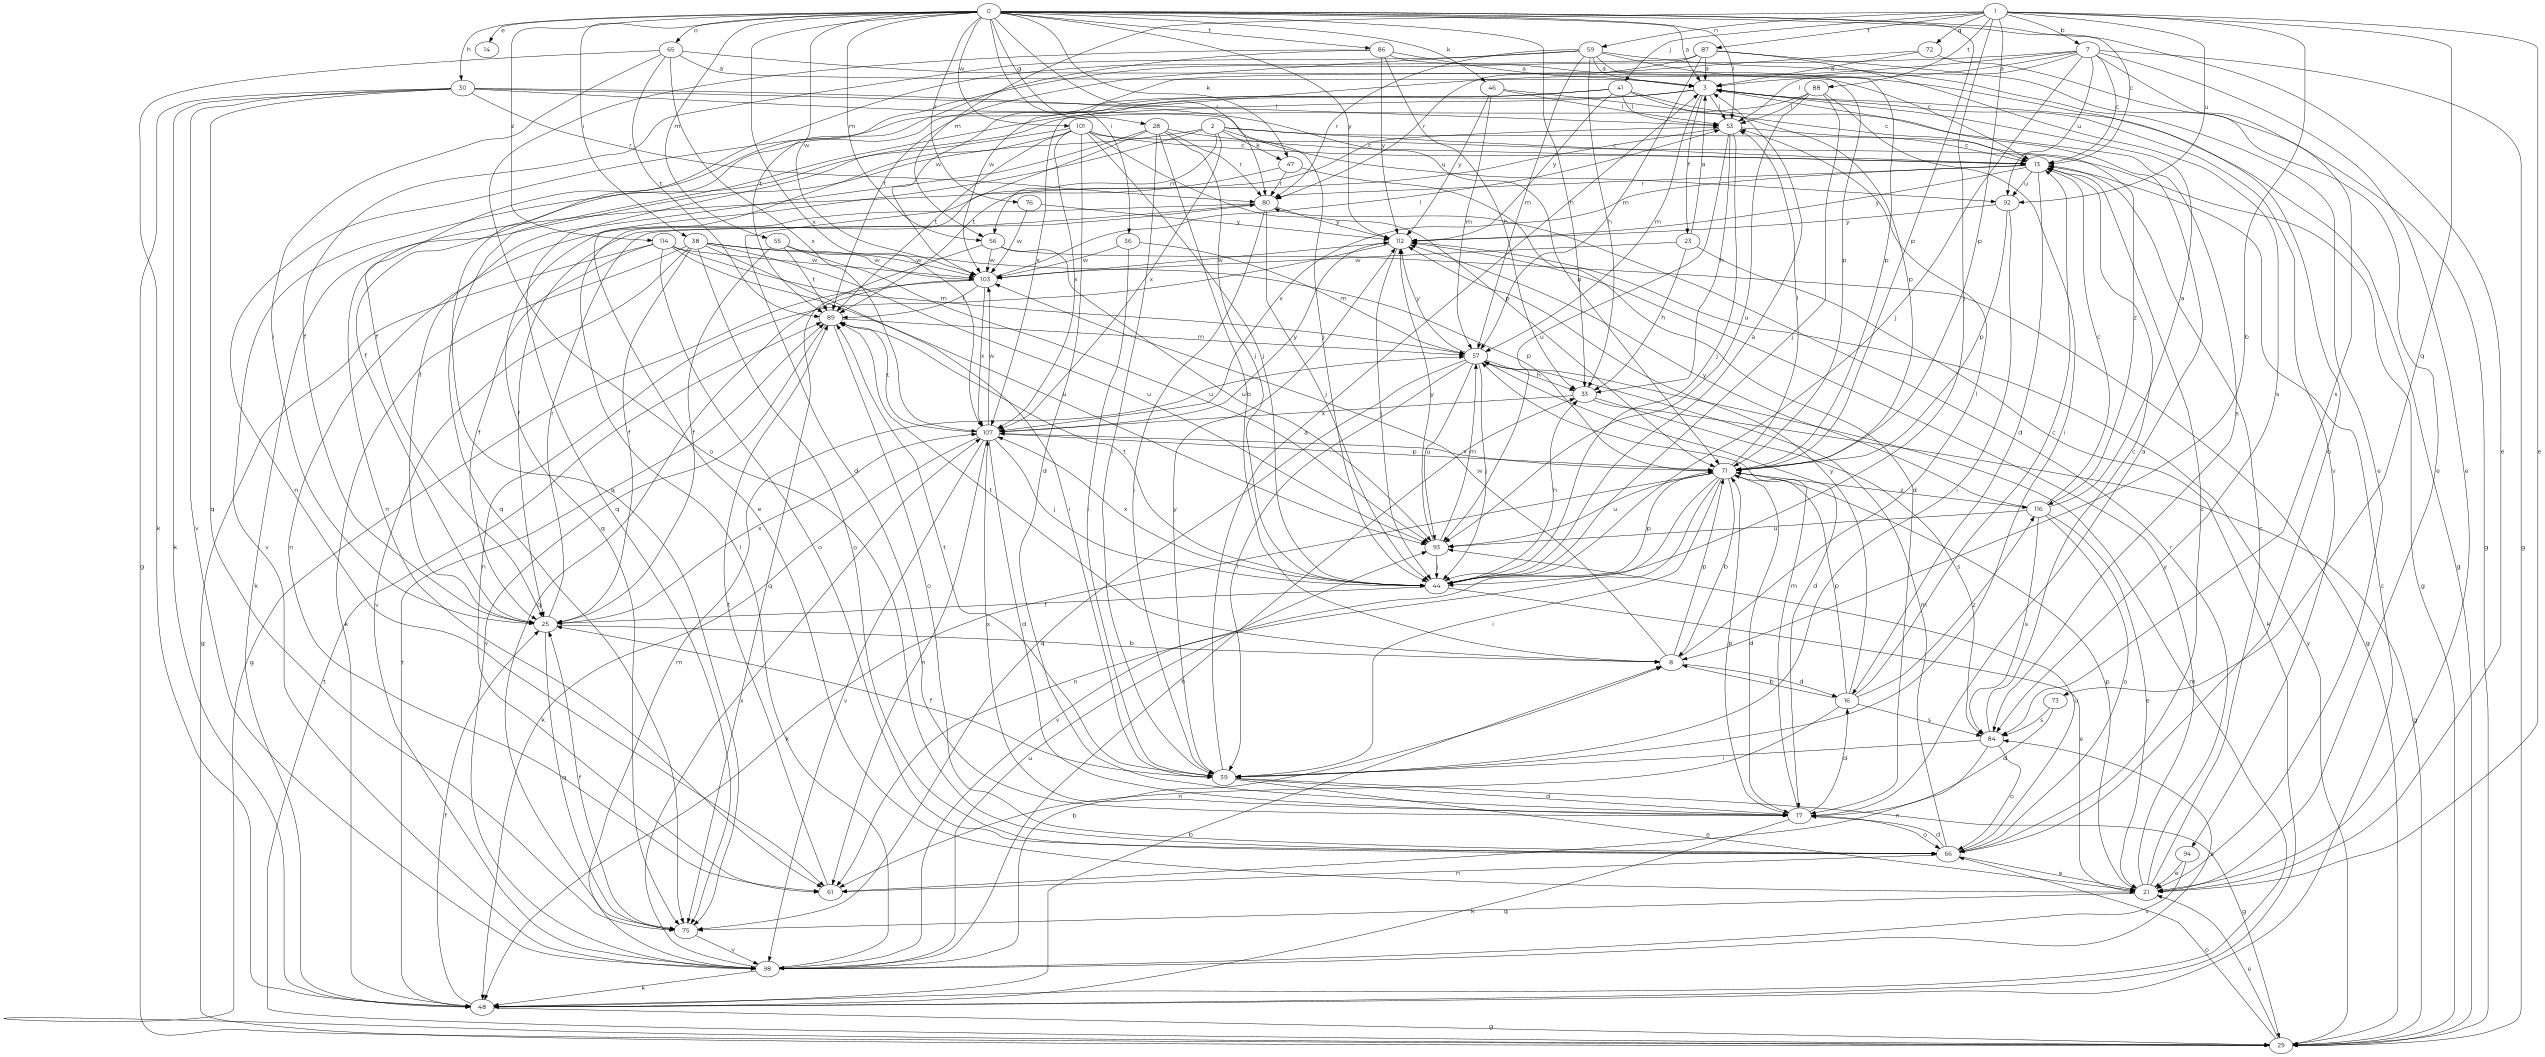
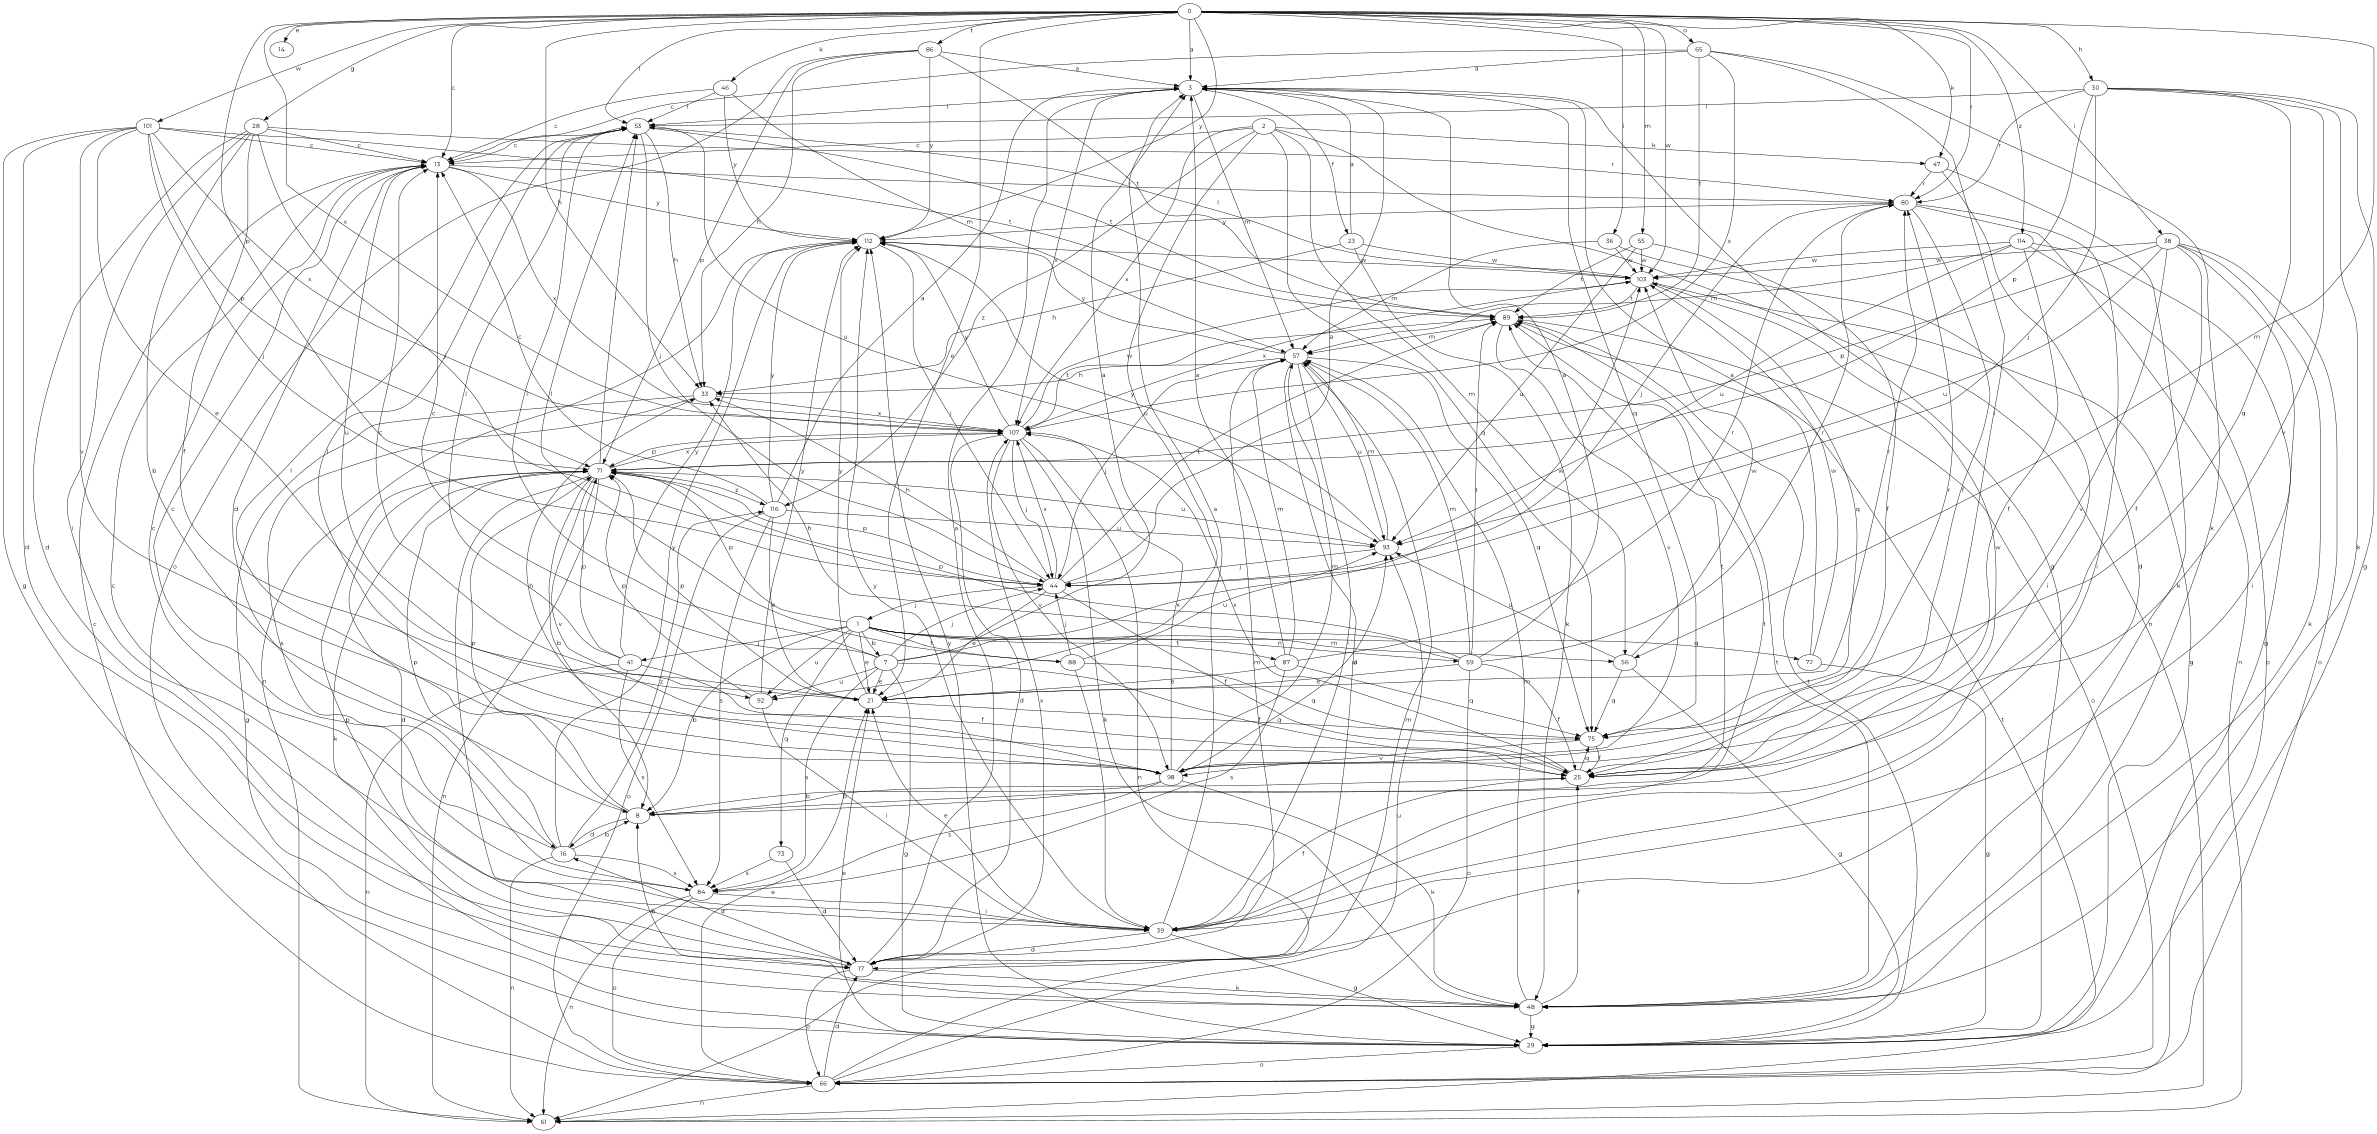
(1029, 203) -> none
(1911, 440) -> (955, 594)
(2187, 854) -> none
